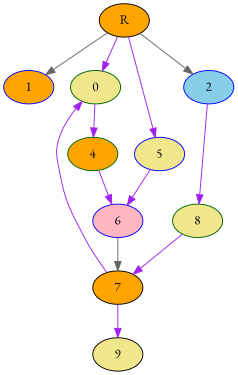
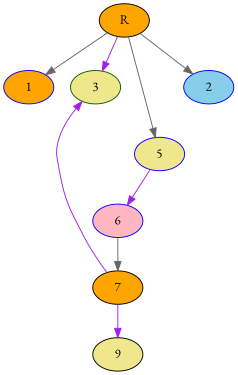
(141, 83) -> (141, 83)
(96, 87) -> (96, 87)
(93, 154) -> none
(198, 221) -> none
